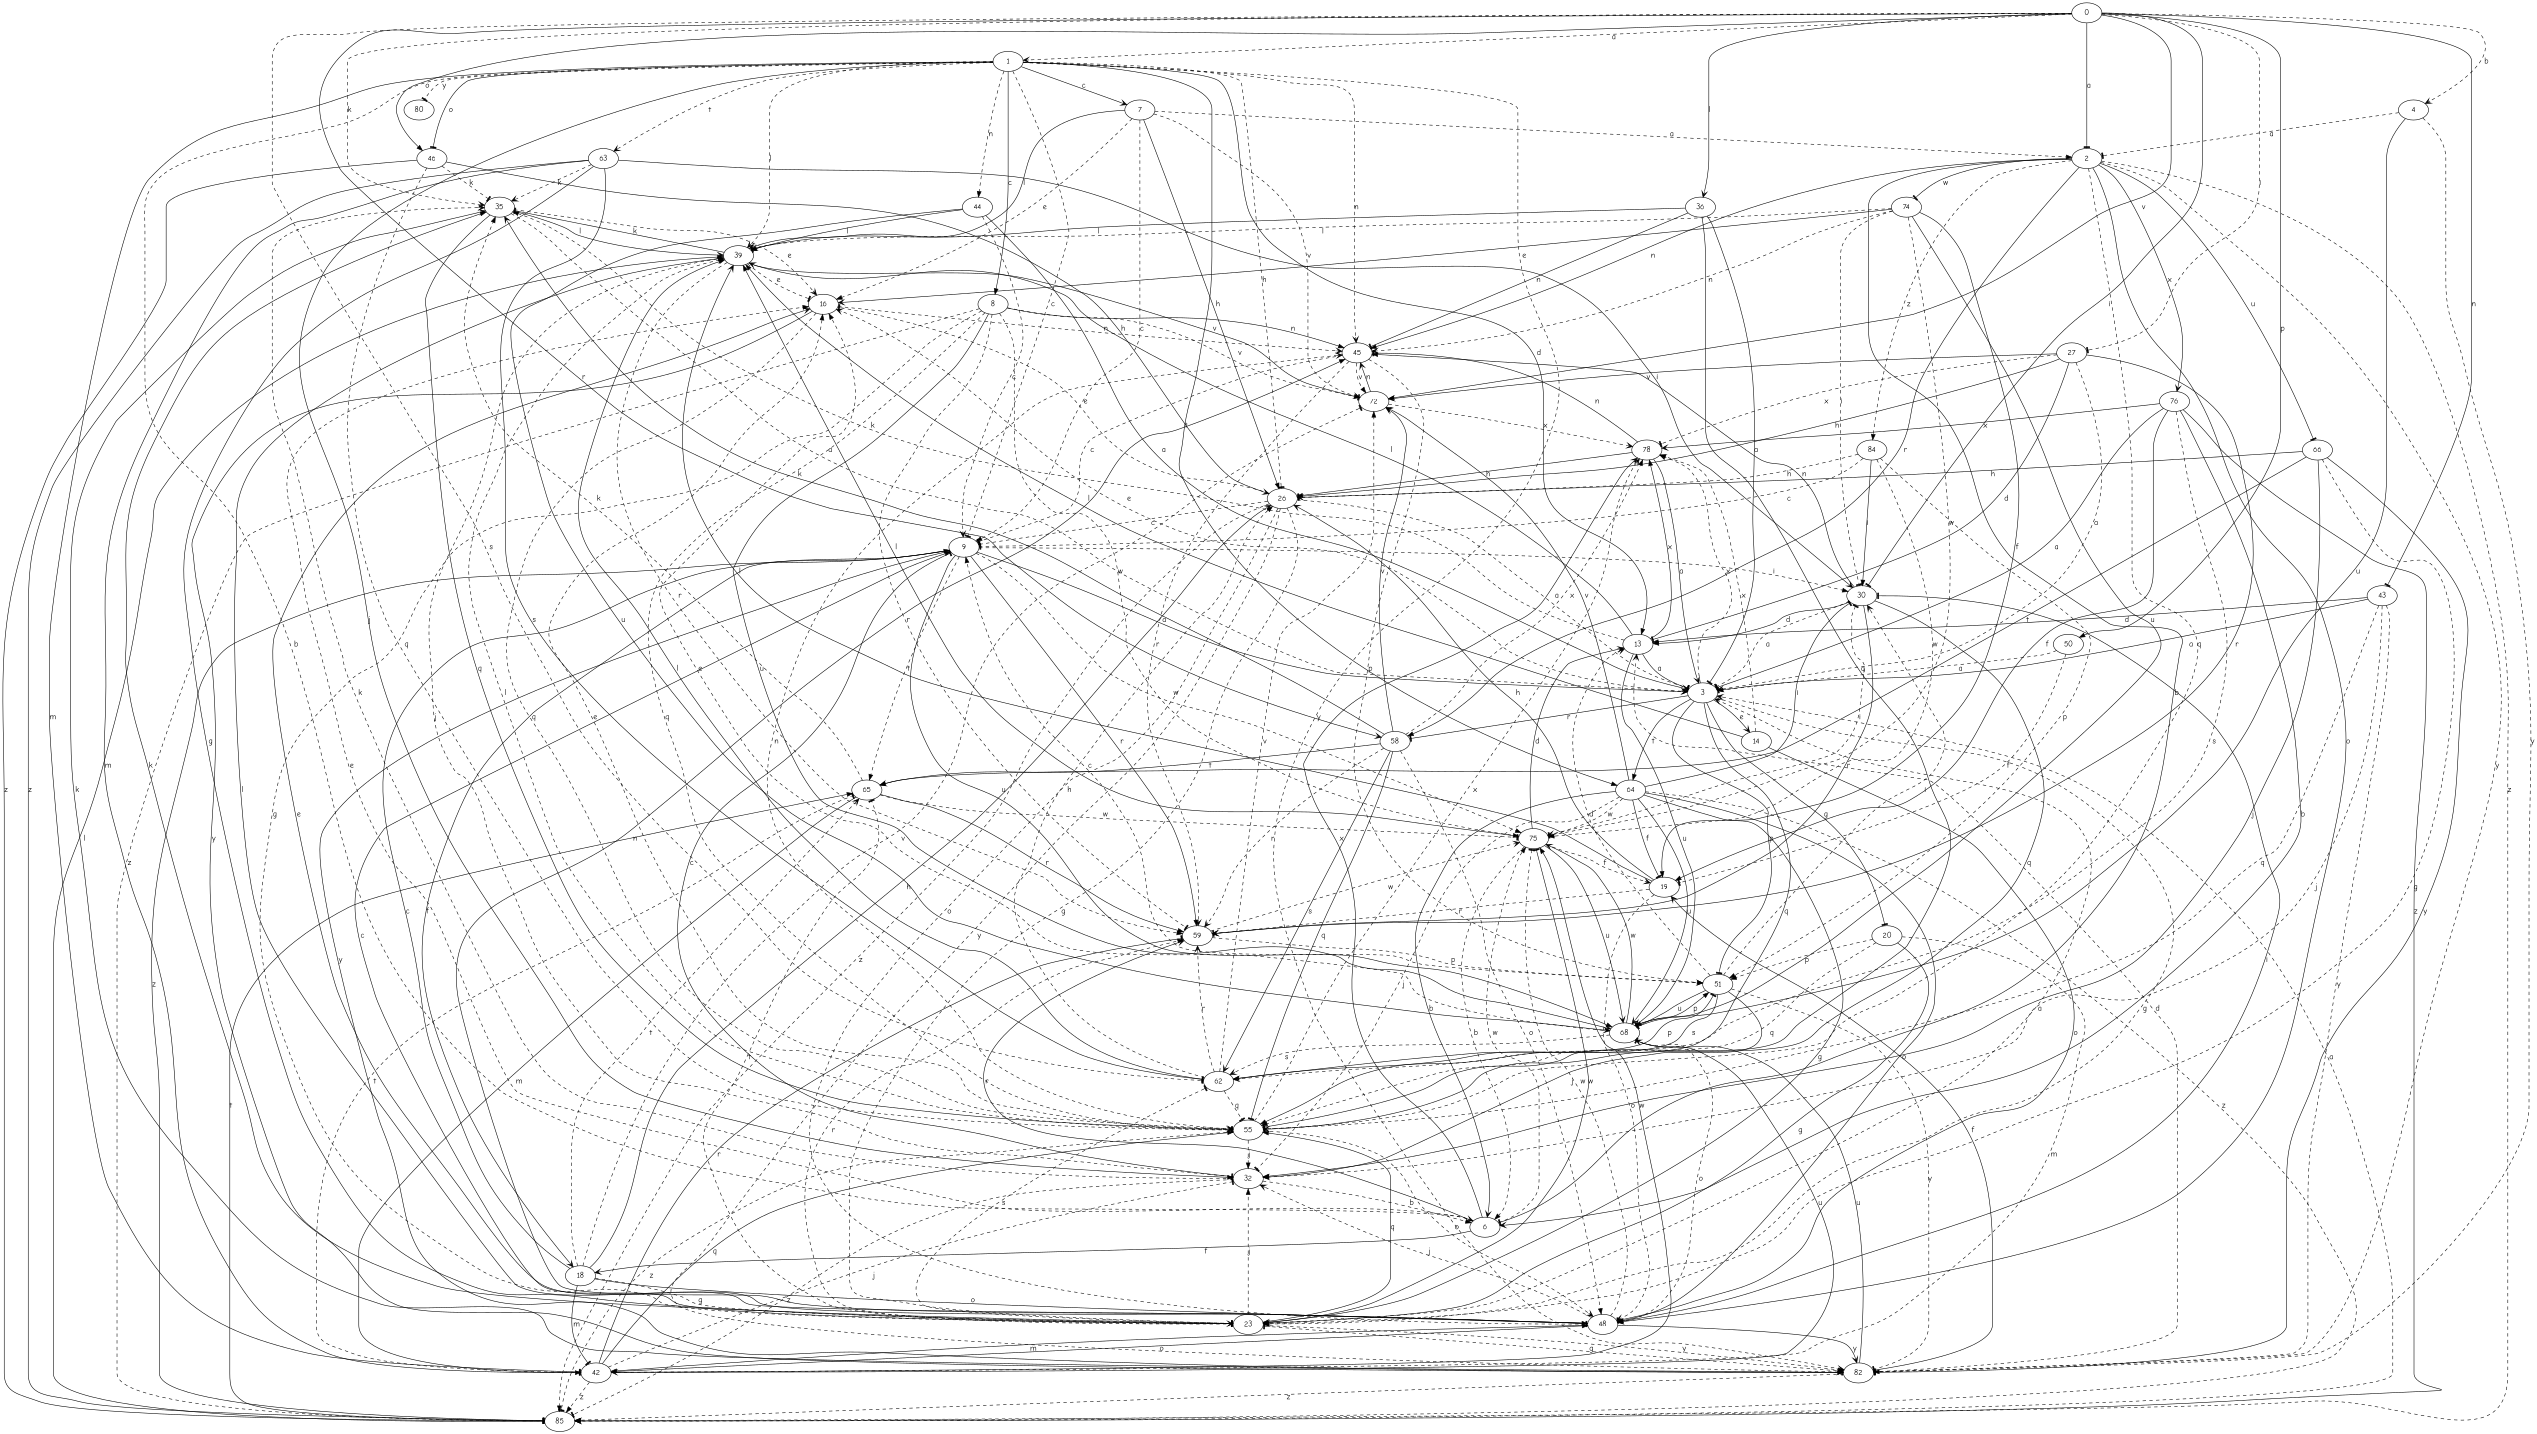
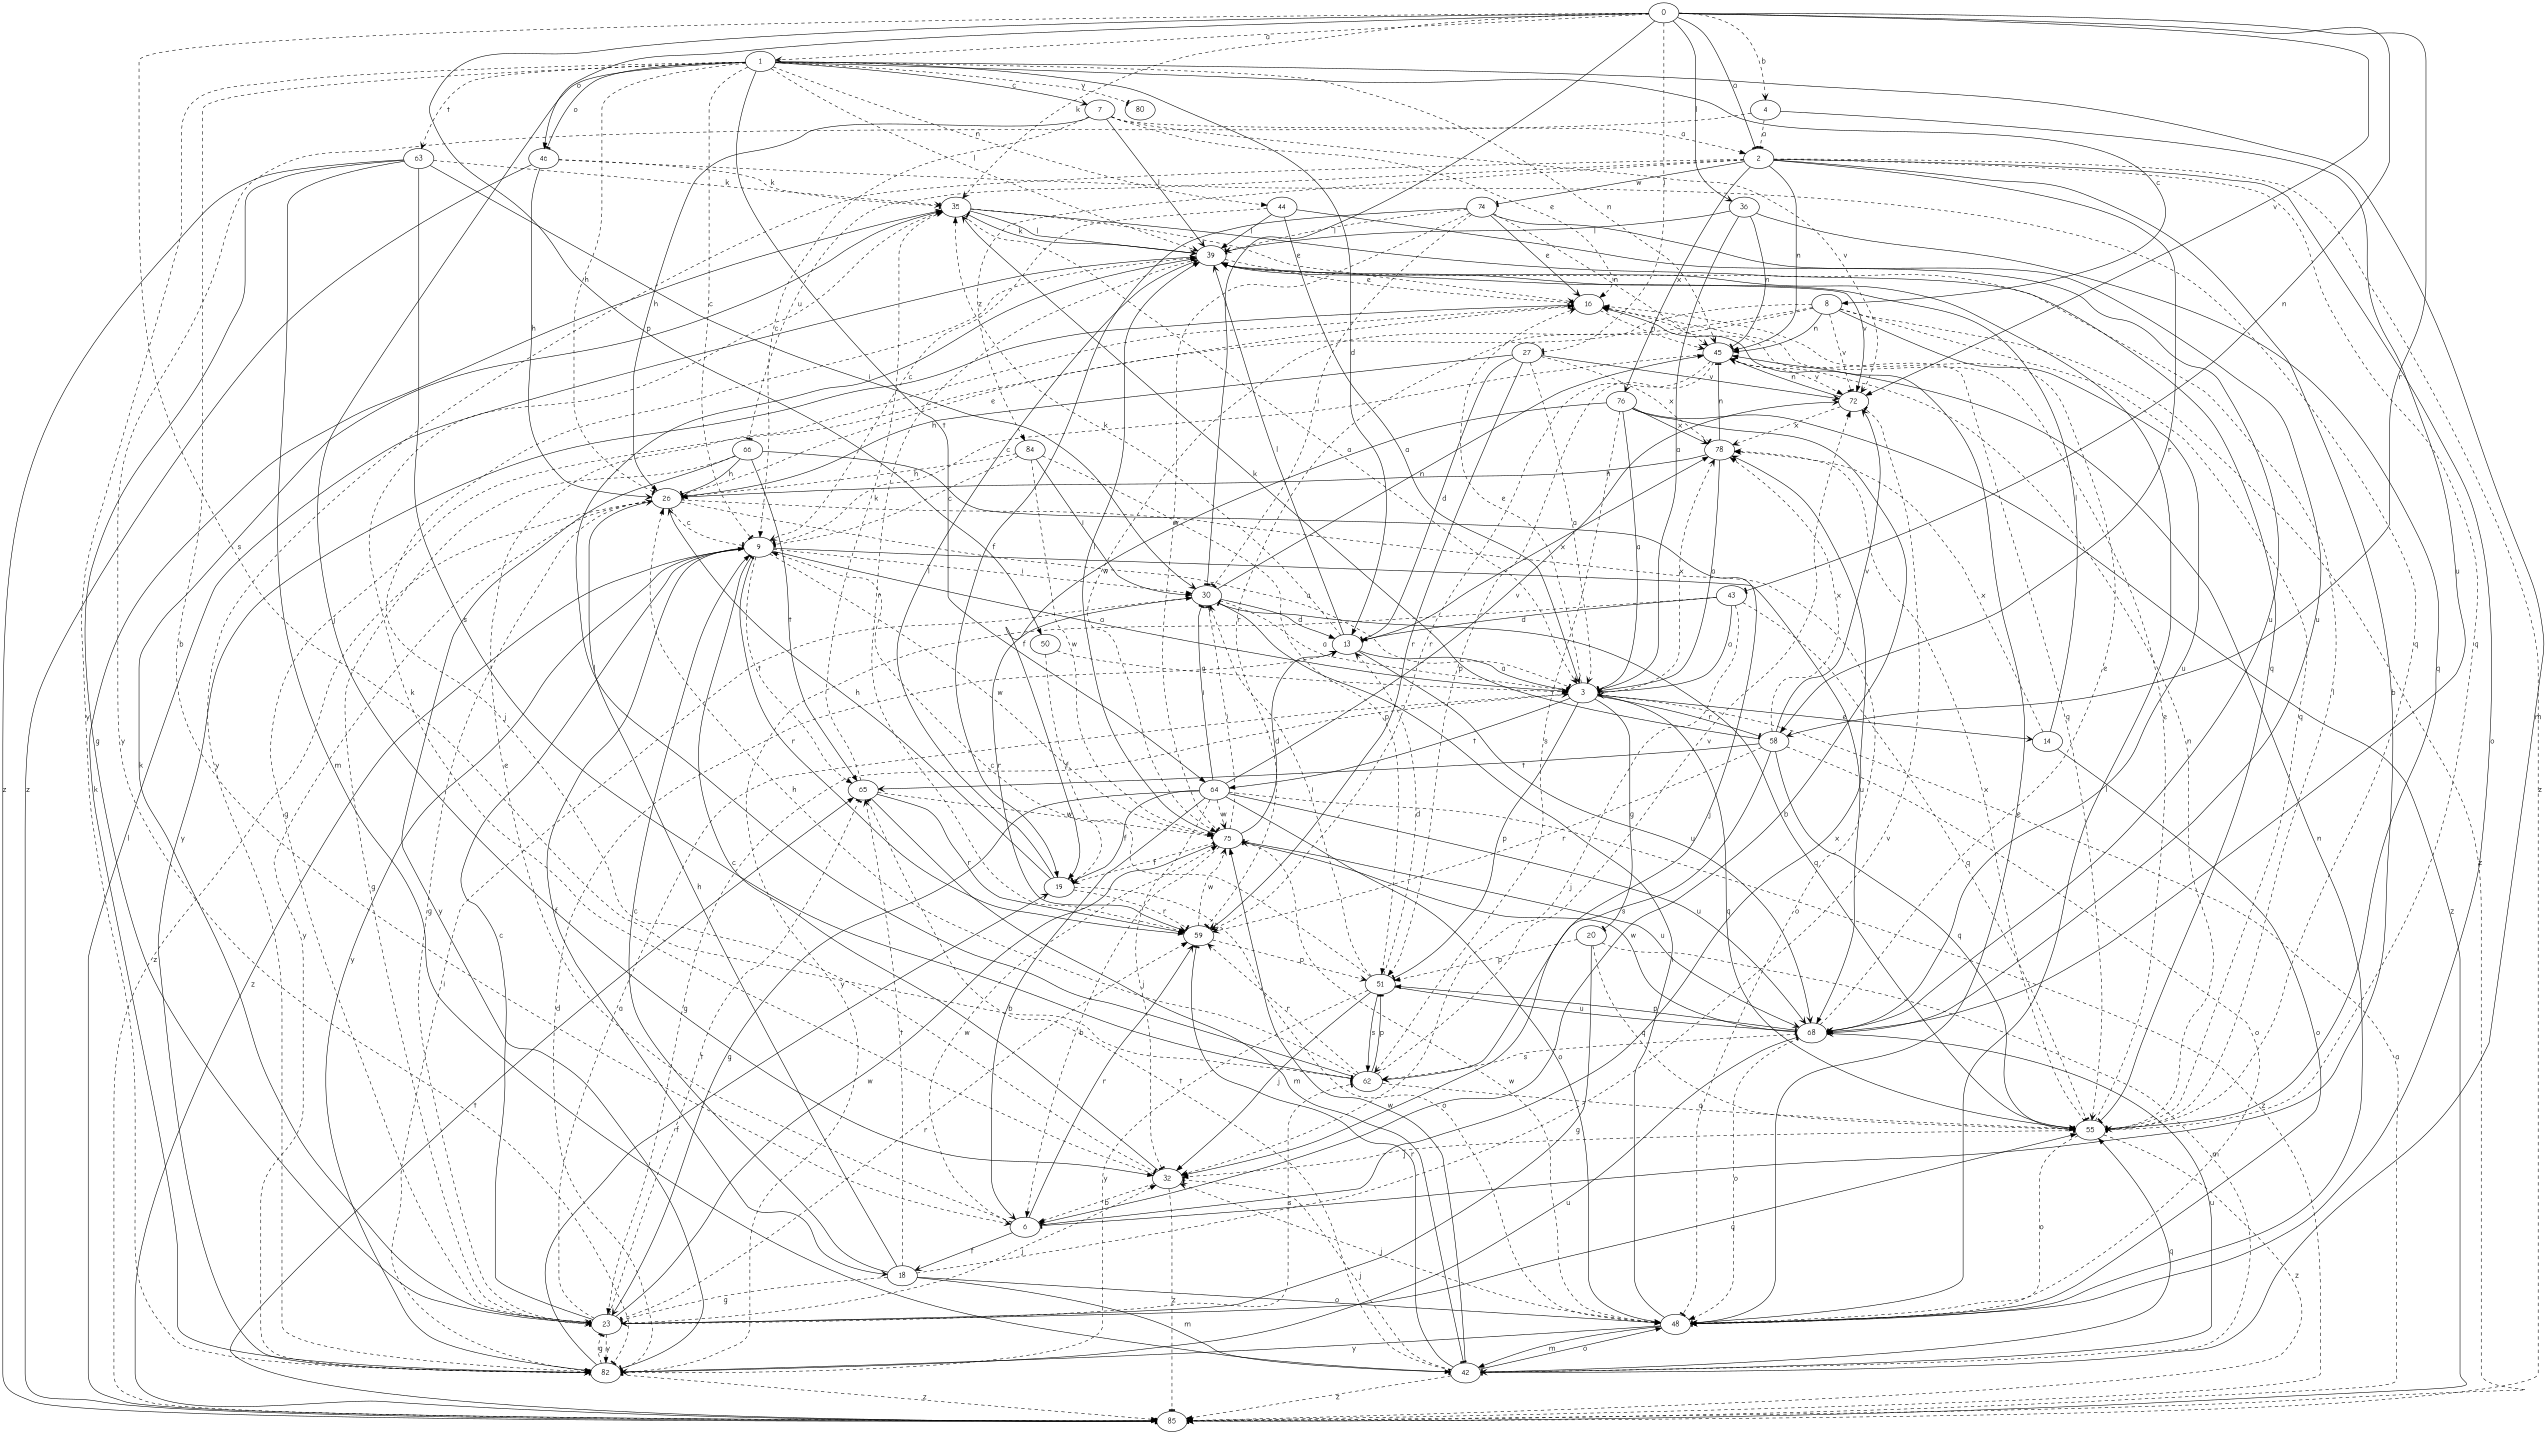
(2230, 280) -> (1118, 188)
none -> (543, 834)
